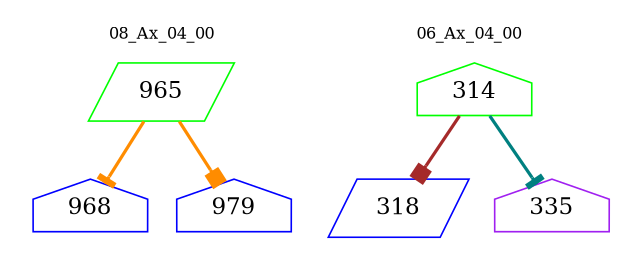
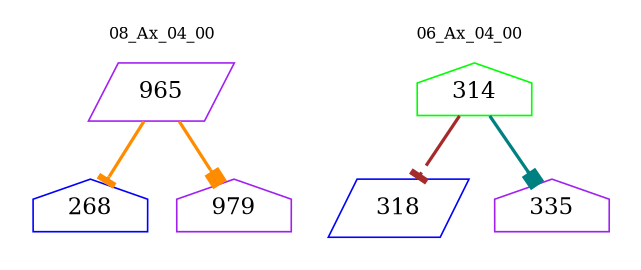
(161, 92) -> (161, 92)
(443, 141) -> (443, 141)
(511, 147) -> (511, 147)
(90, 208) -> (90, 208)
(234, 208) -> (234, 208)
